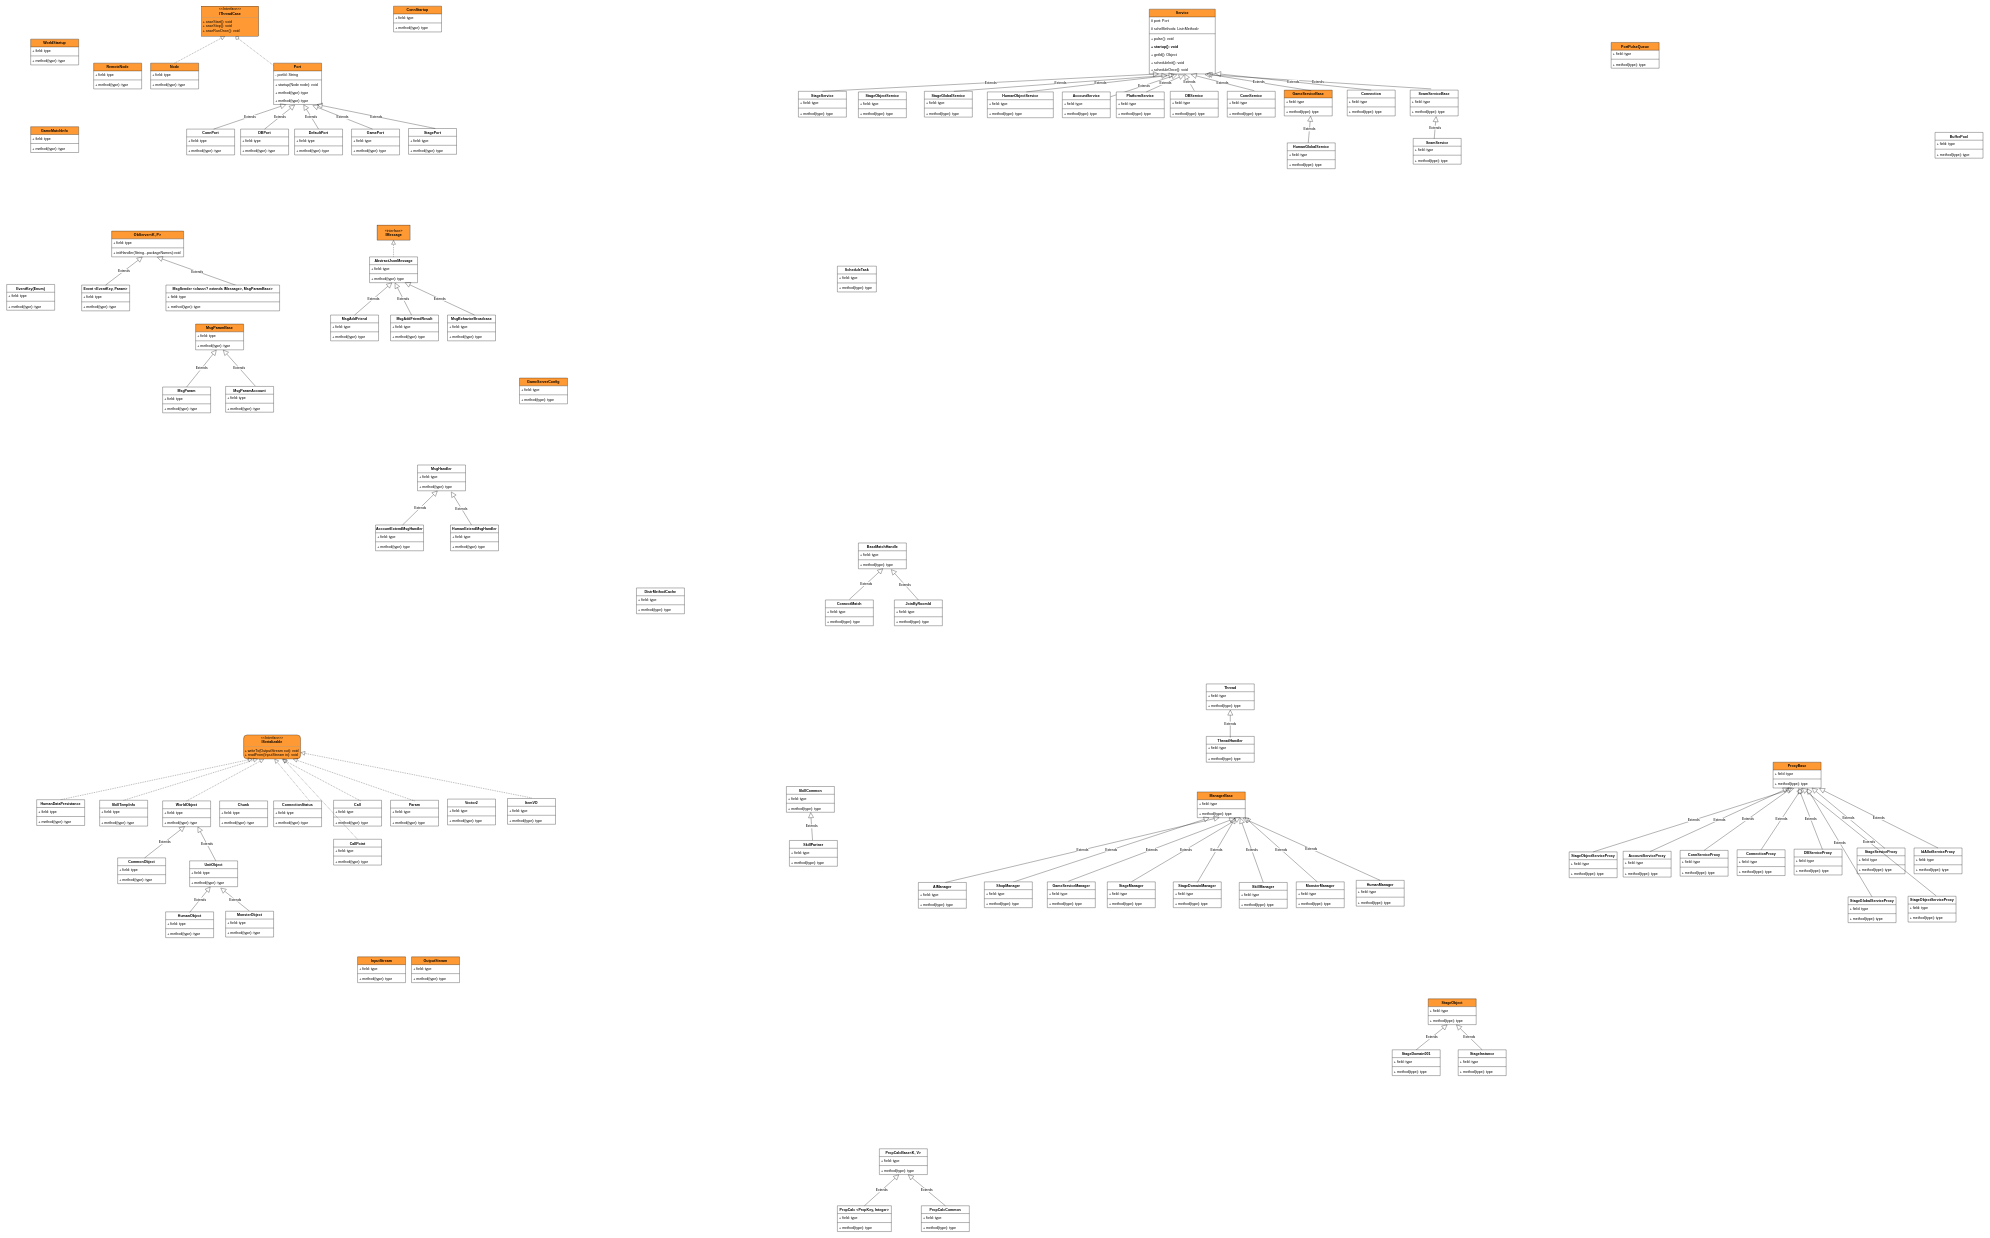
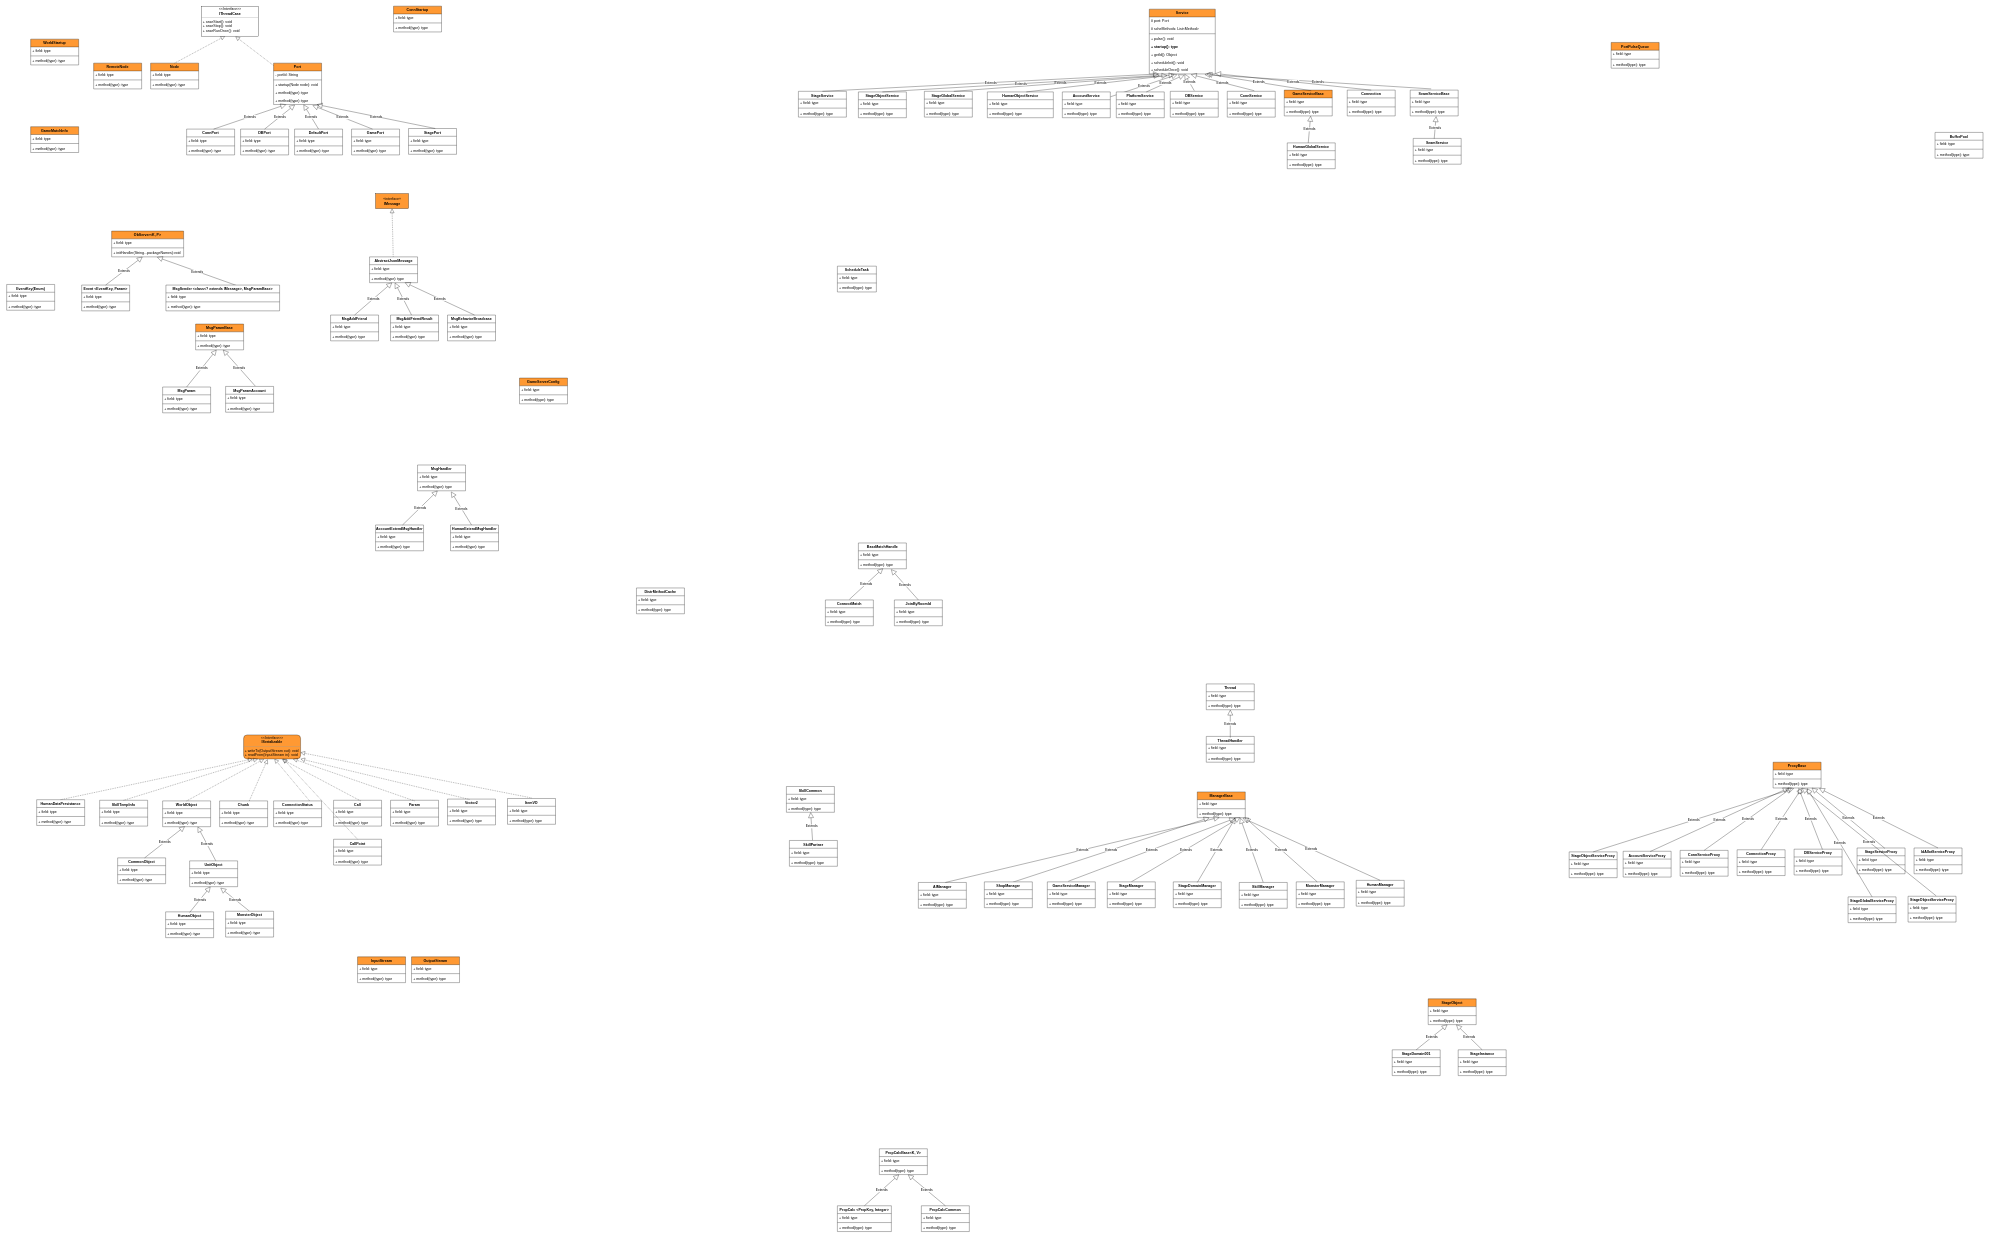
(230, 21) -> (230, 21)
(239, 40) -> (239, 40)
(1166, 47) -> (1167, 47)
none -> (1015, 84)
(393, 233) -> (392, 201)
none -> (259, 779)
none -> (386, 780)
